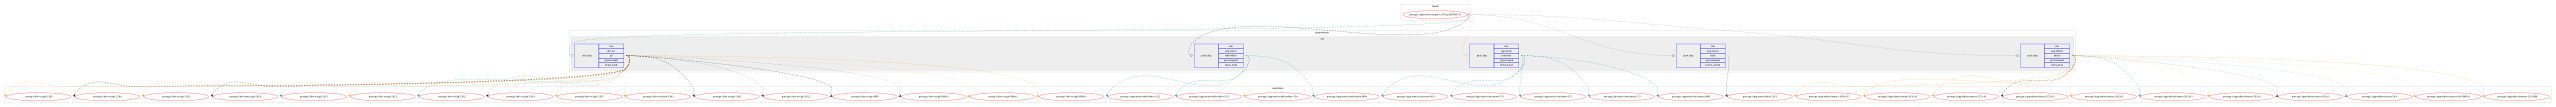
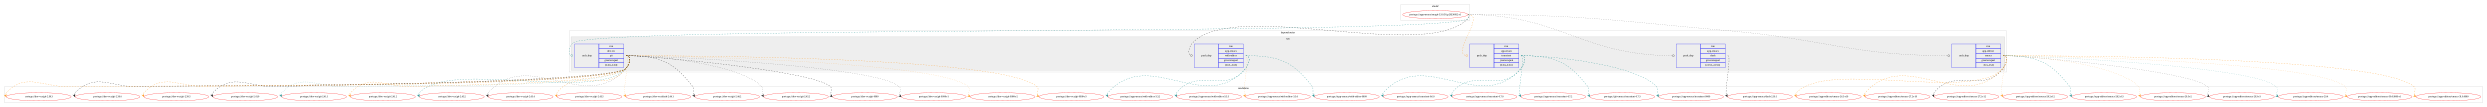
(245, 97) -> (245, 97)
(1829, 97) -> none
